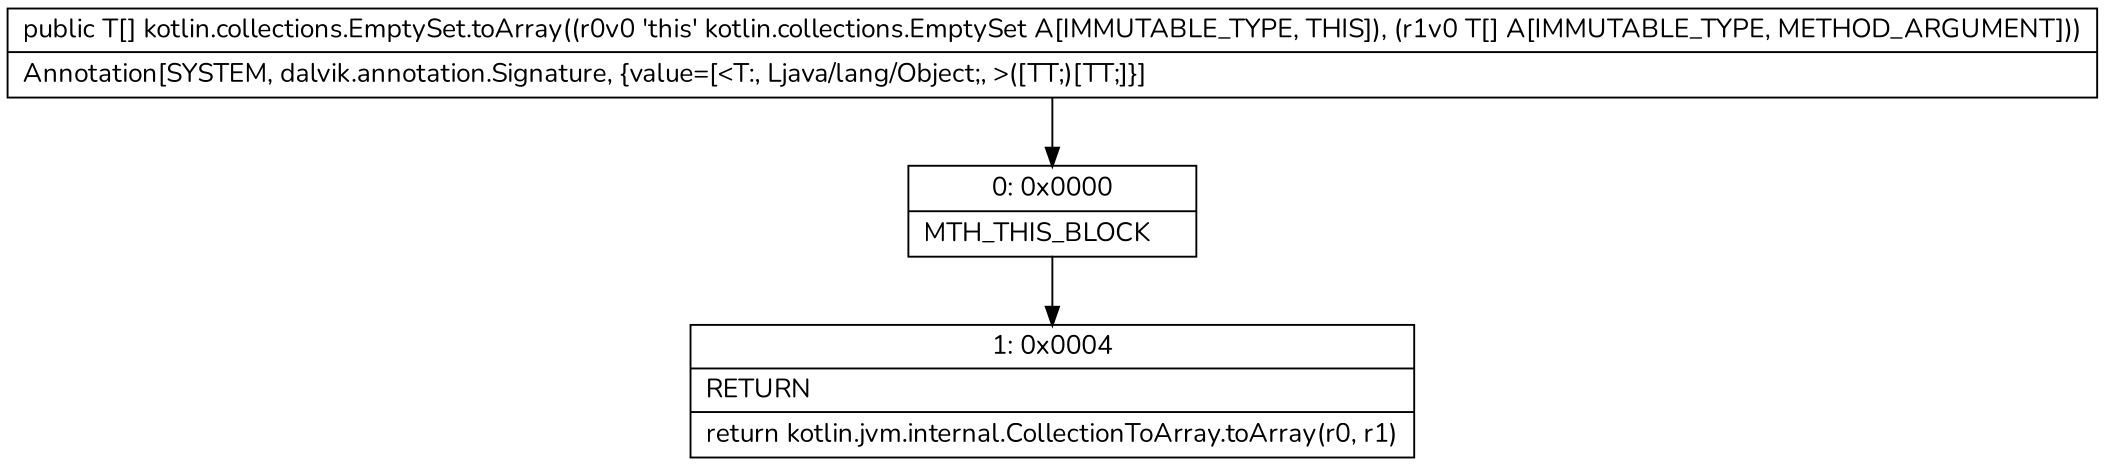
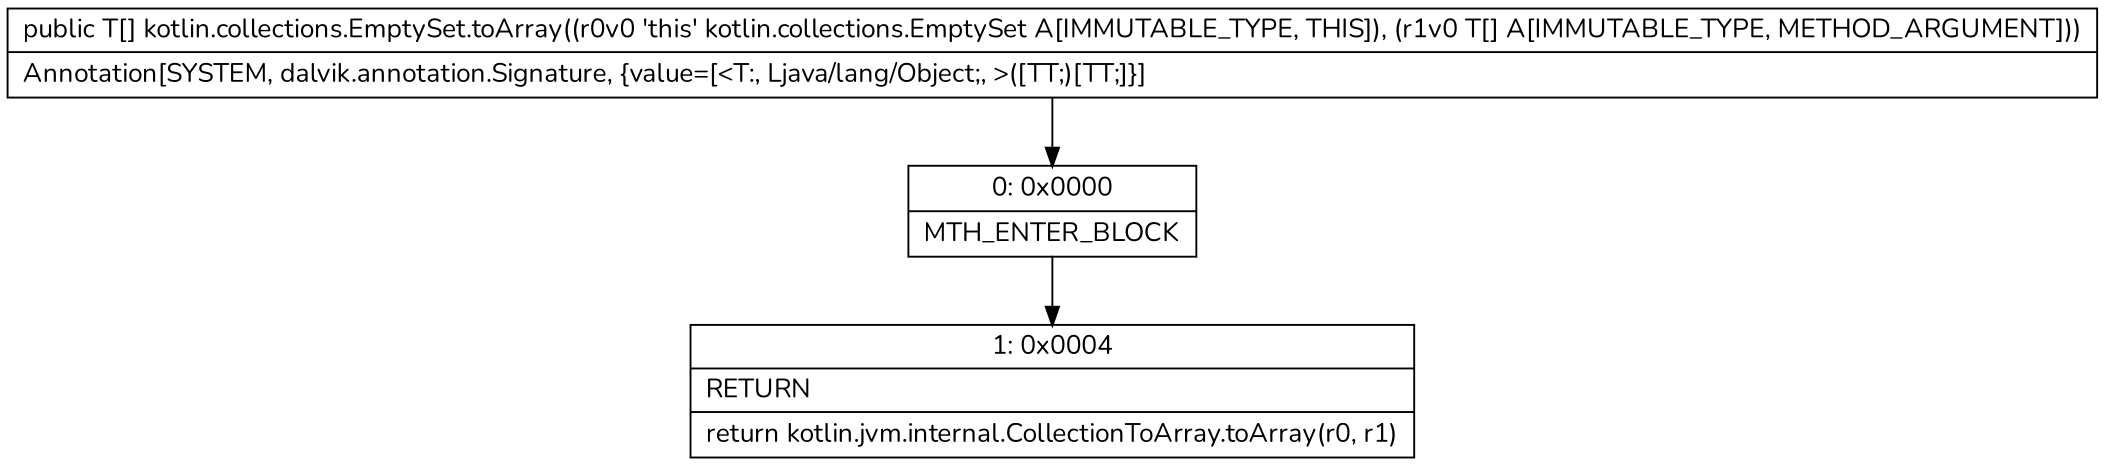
(1038, 233) -> (1052, 233)
